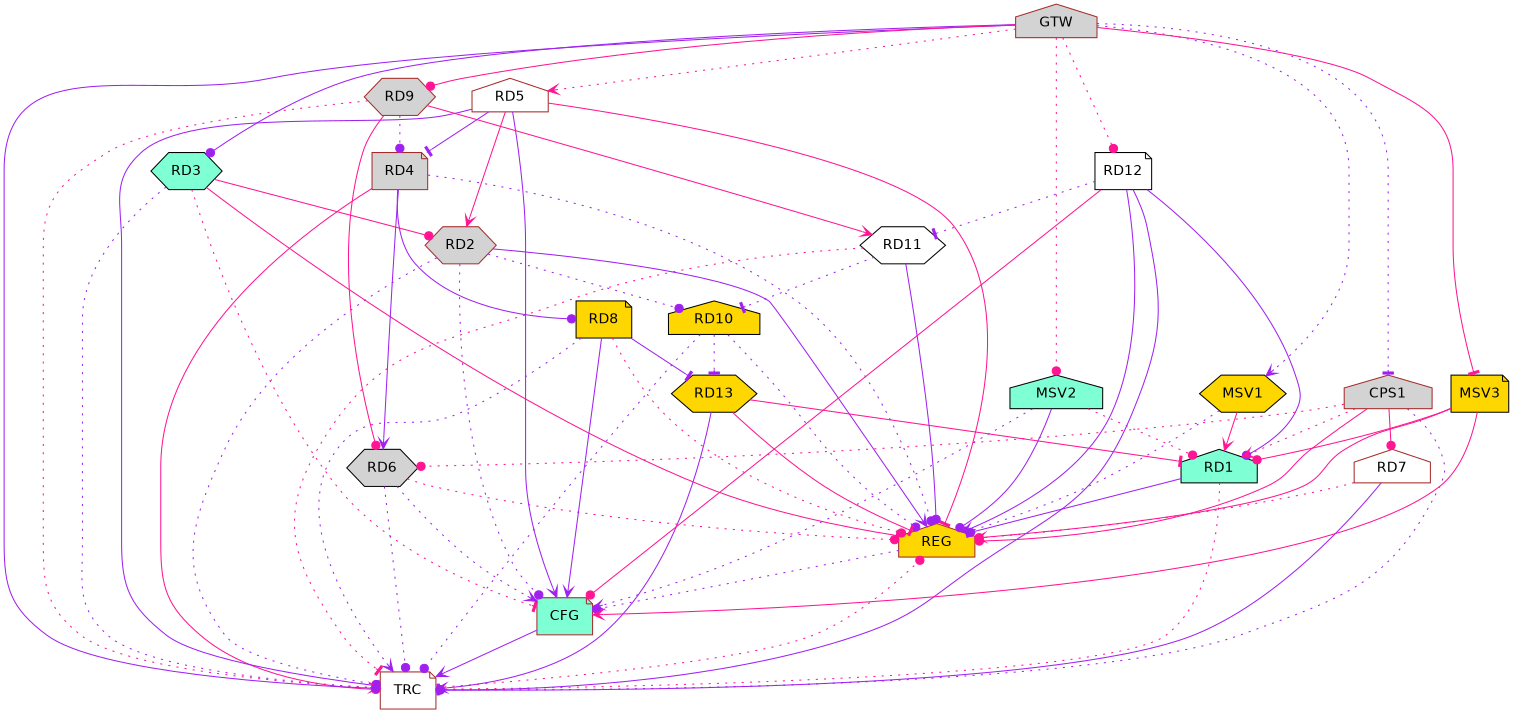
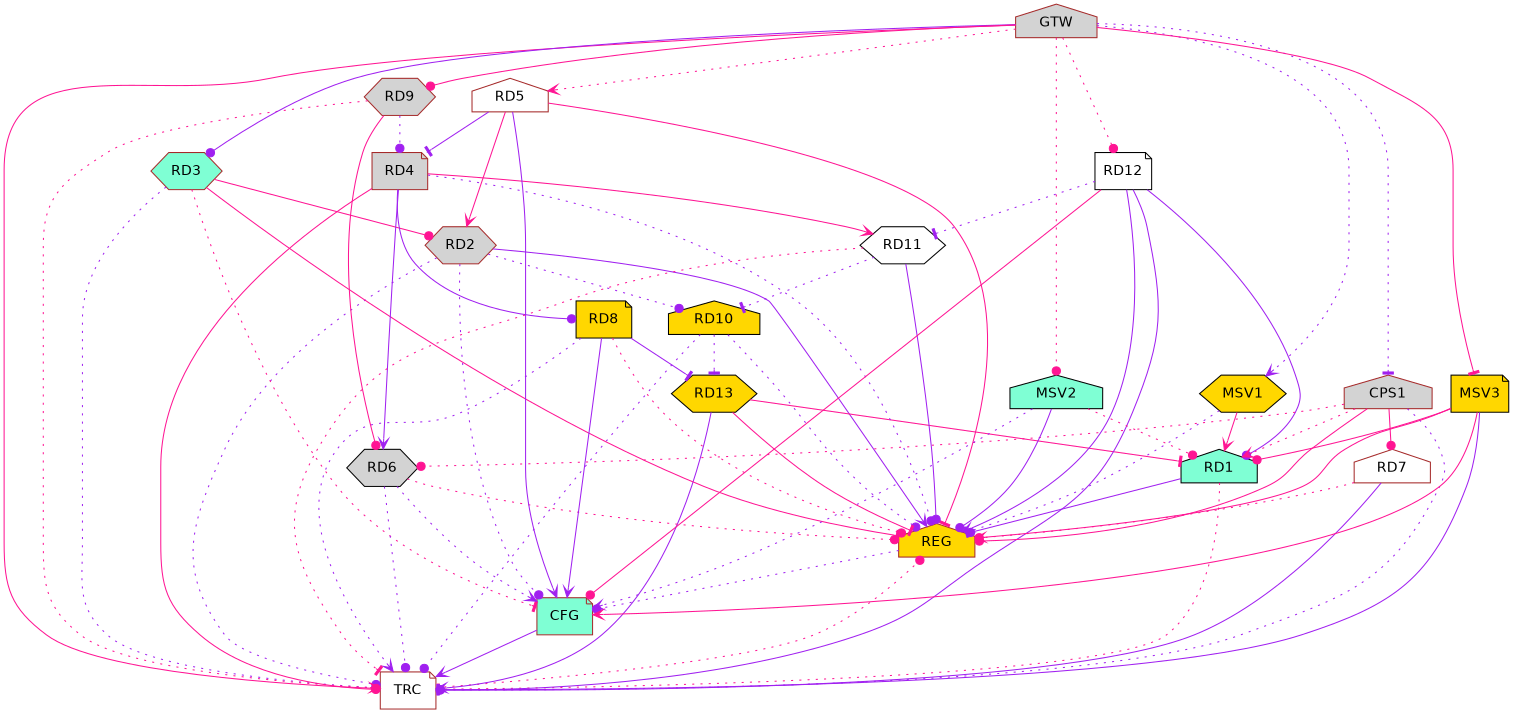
(81, 88) -> (81, 88)
(645, 168) -> (647, 194)
(187, 171) -> (187, 171)
(122, 338) -> (1173, 659)
